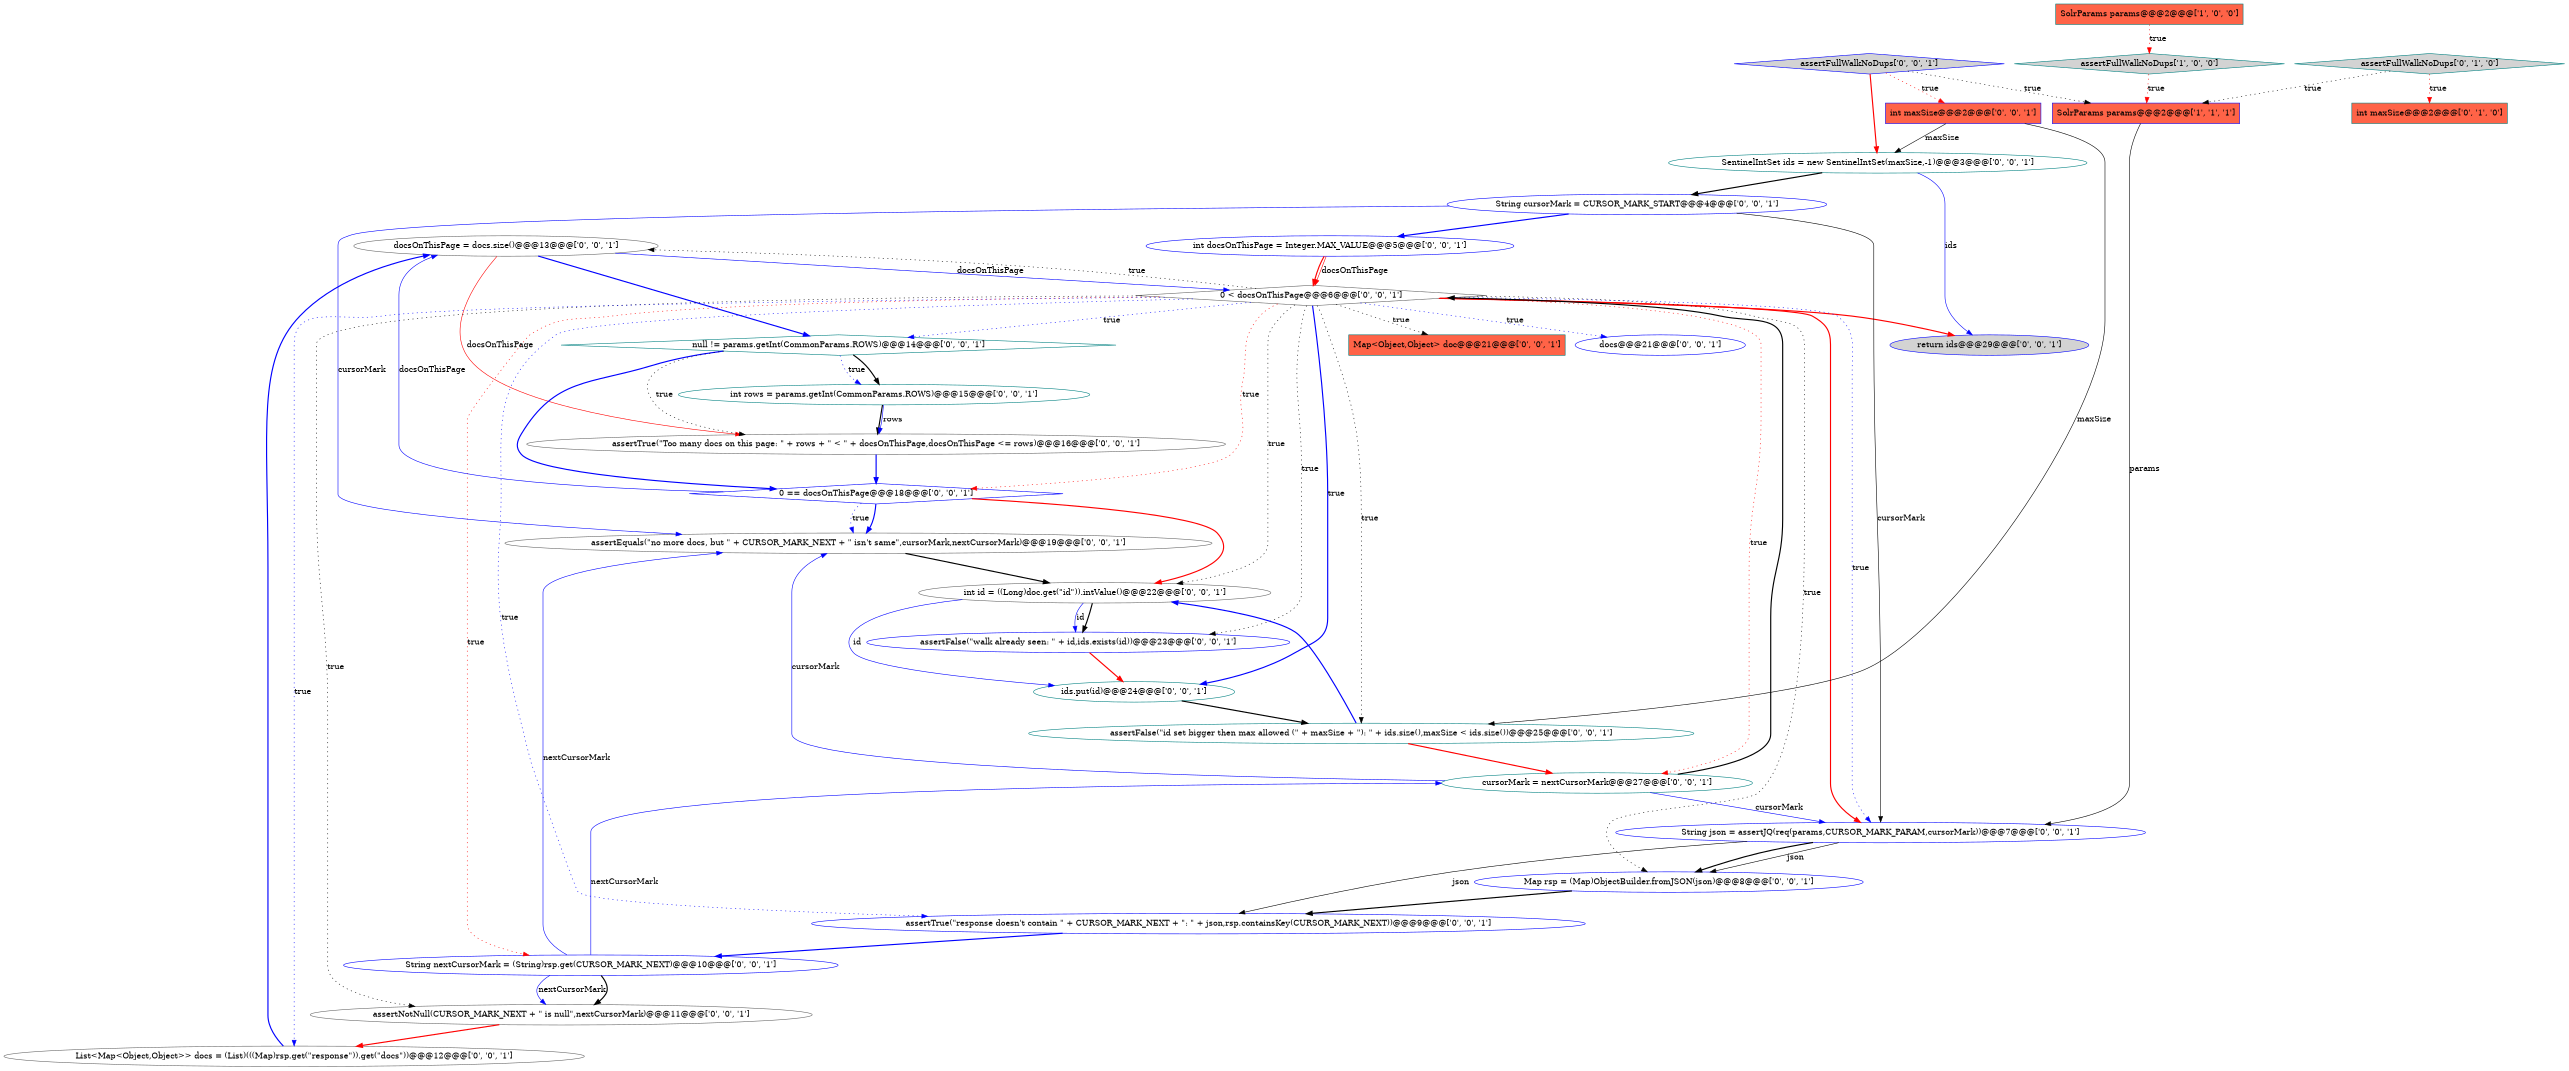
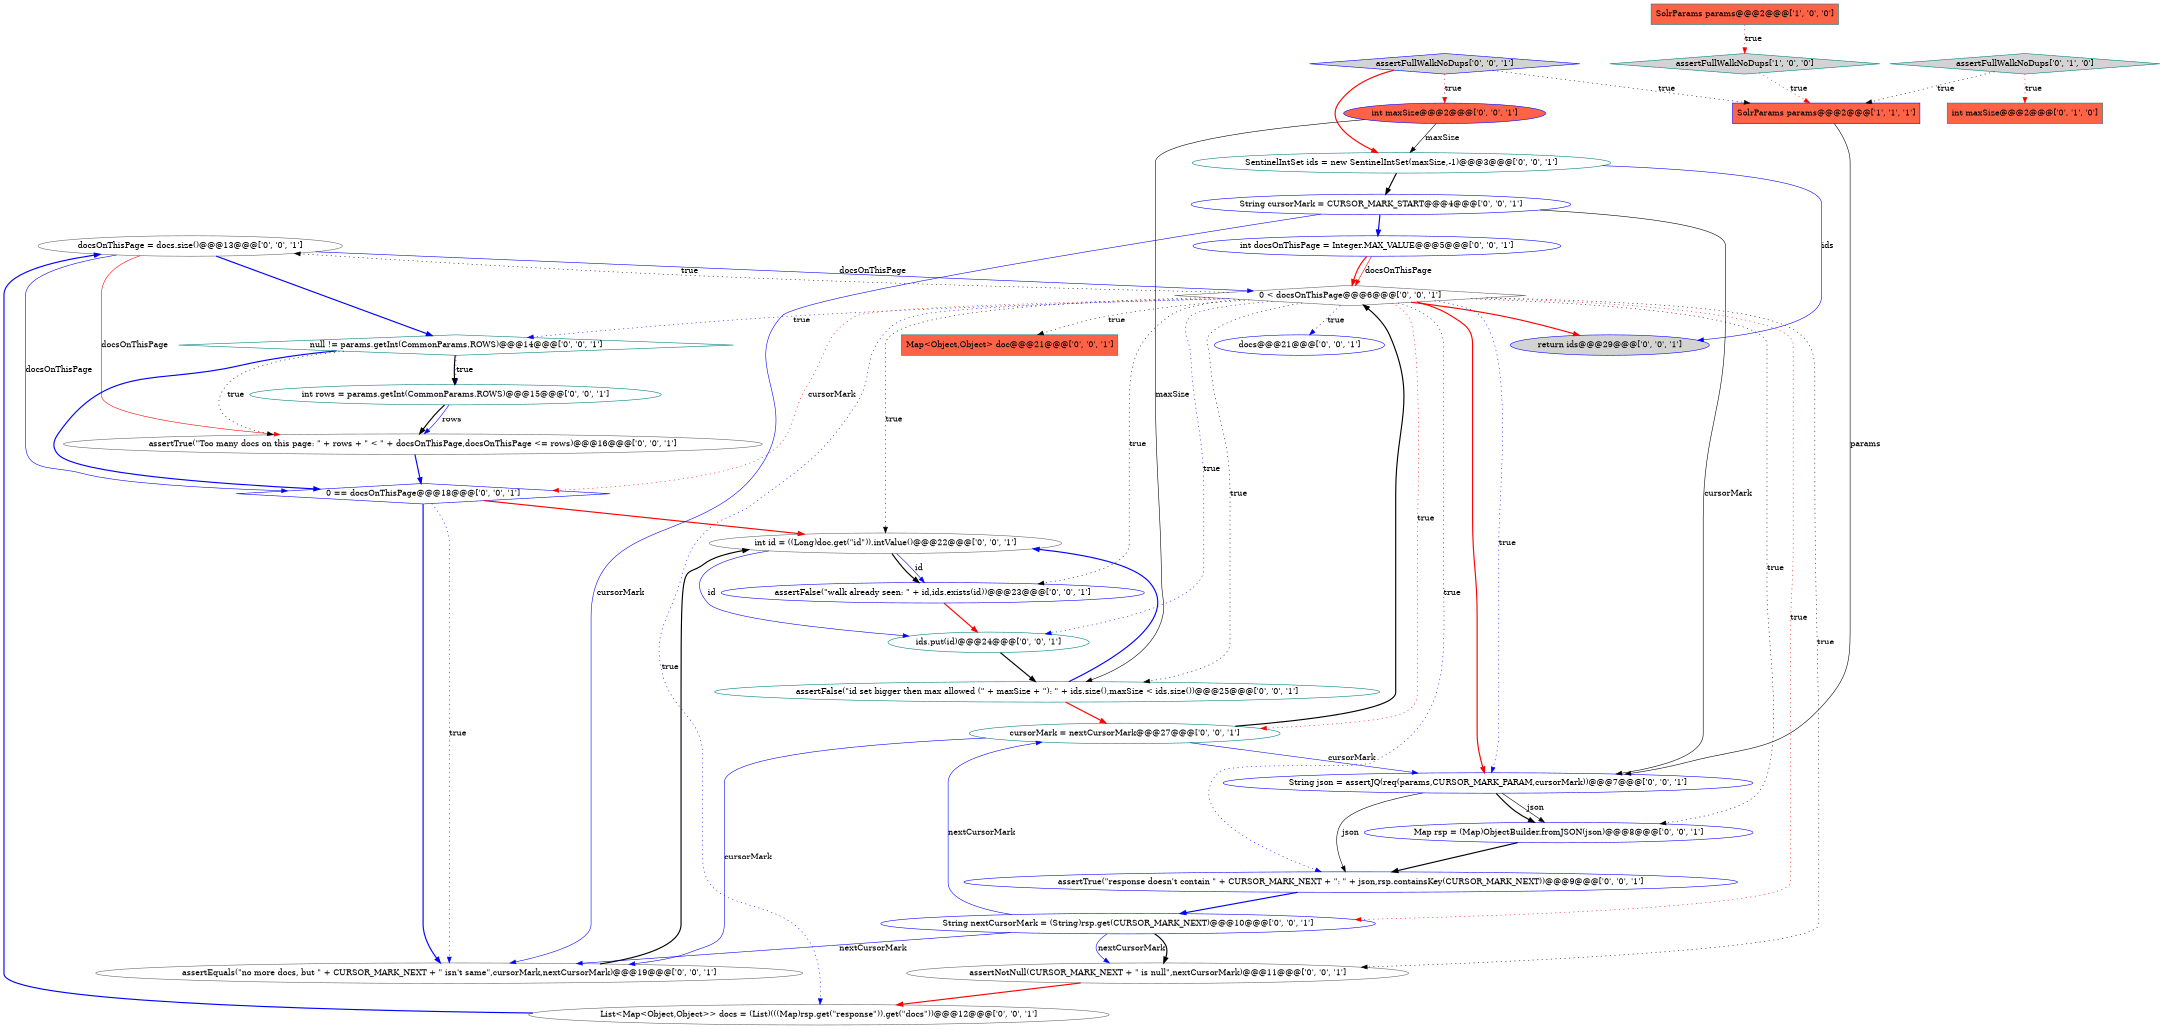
(1963, 113) -> (1445, 113)
(1251, 395) -> (832, 395)
(456, 471) -> (27, 453)
(1328, 534) -> (1204, 485)
